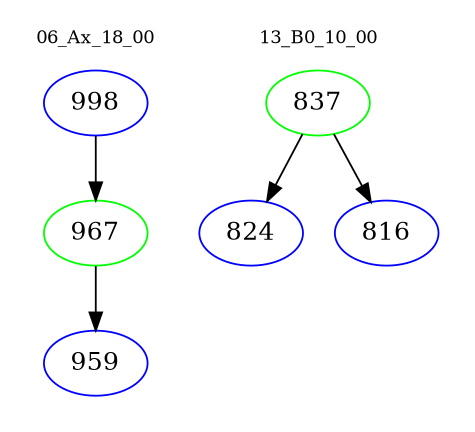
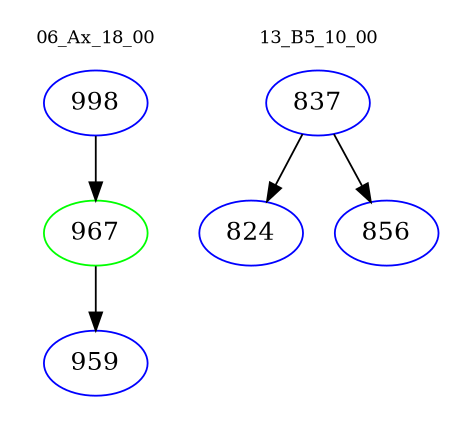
(319, 39) -> (319, 39)
(318, 103) -> (318, 103)
(387, 233) -> (387, 233)
